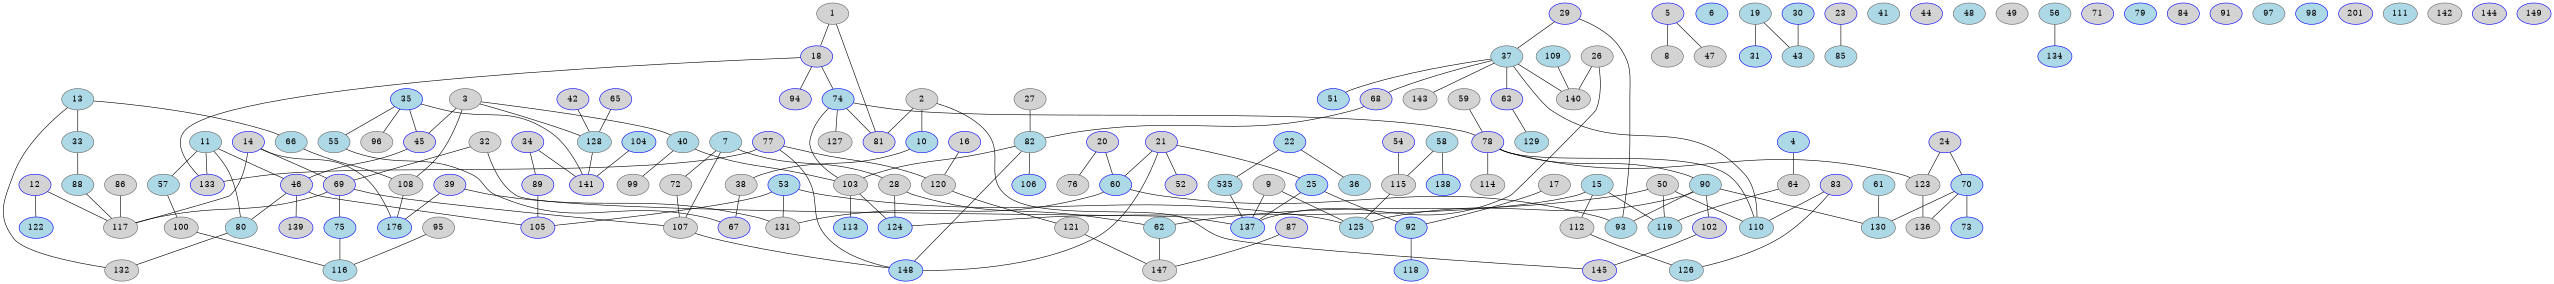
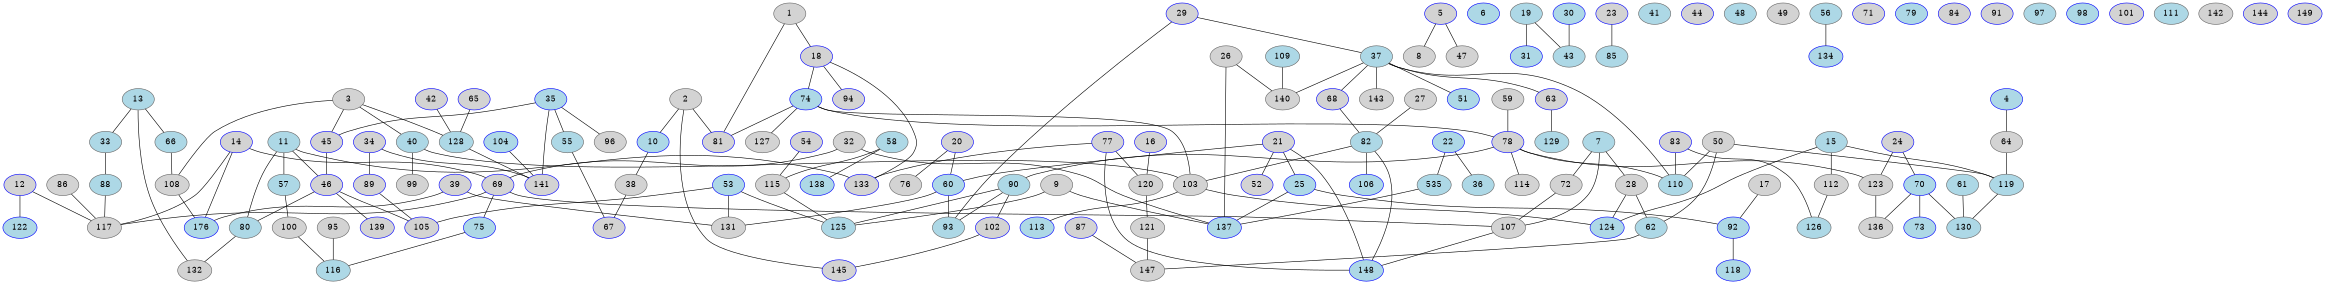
(2356, 14) -> (2127, 14)
(1788, 205) -> (1985, 206)
